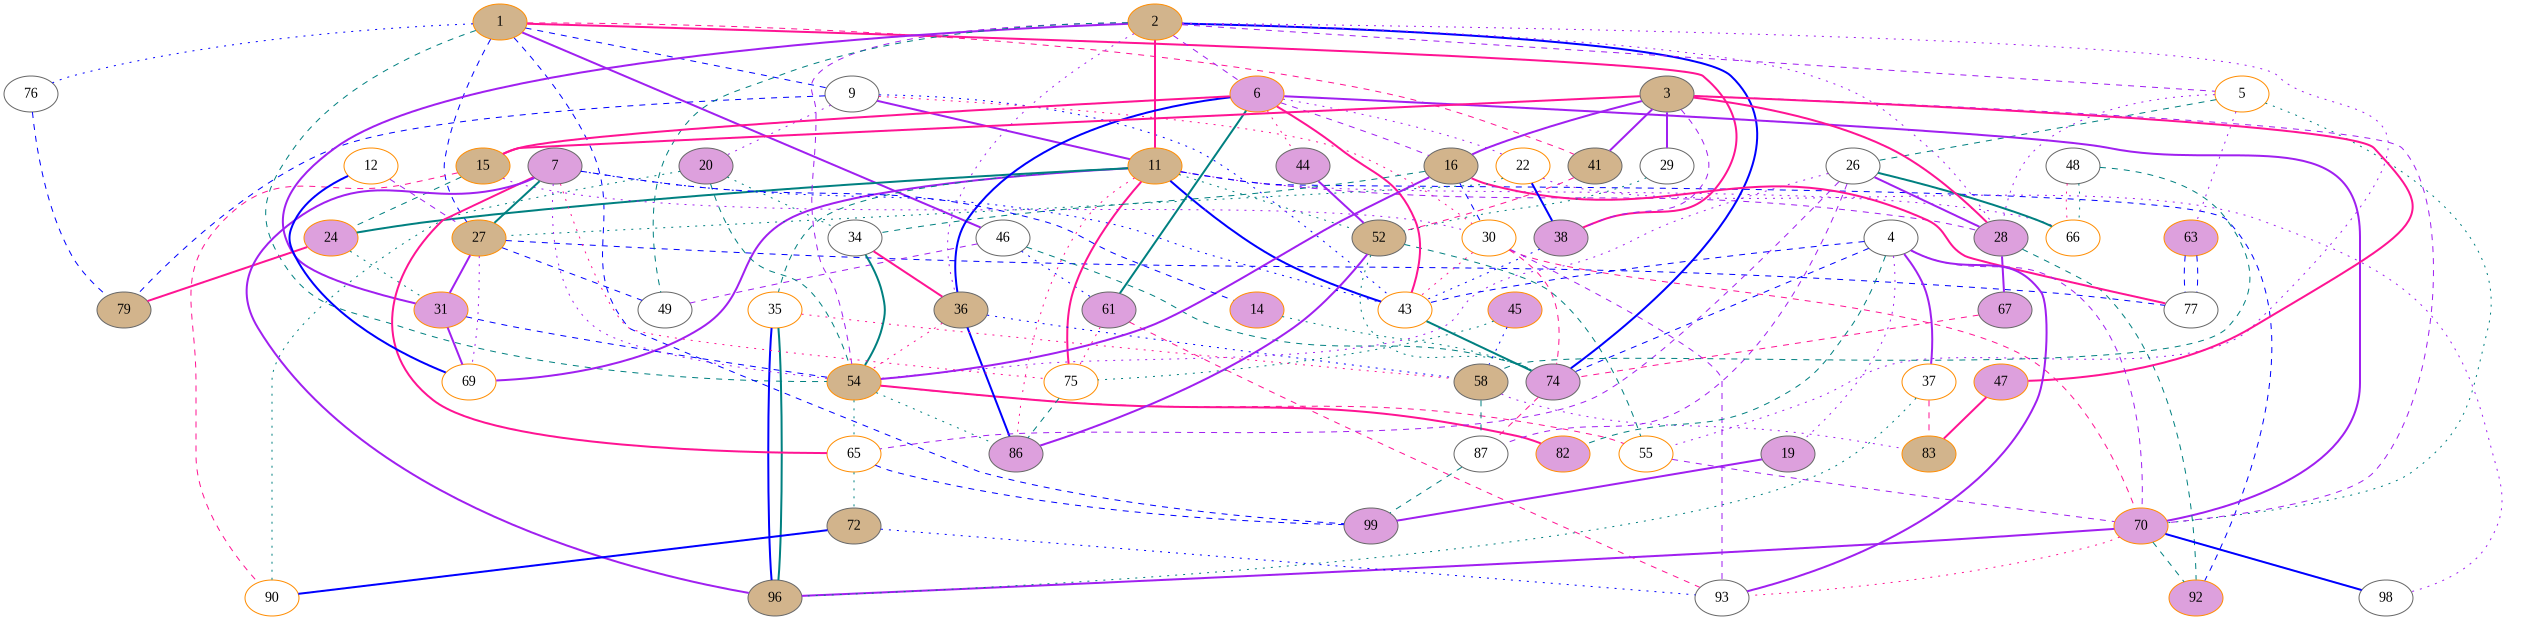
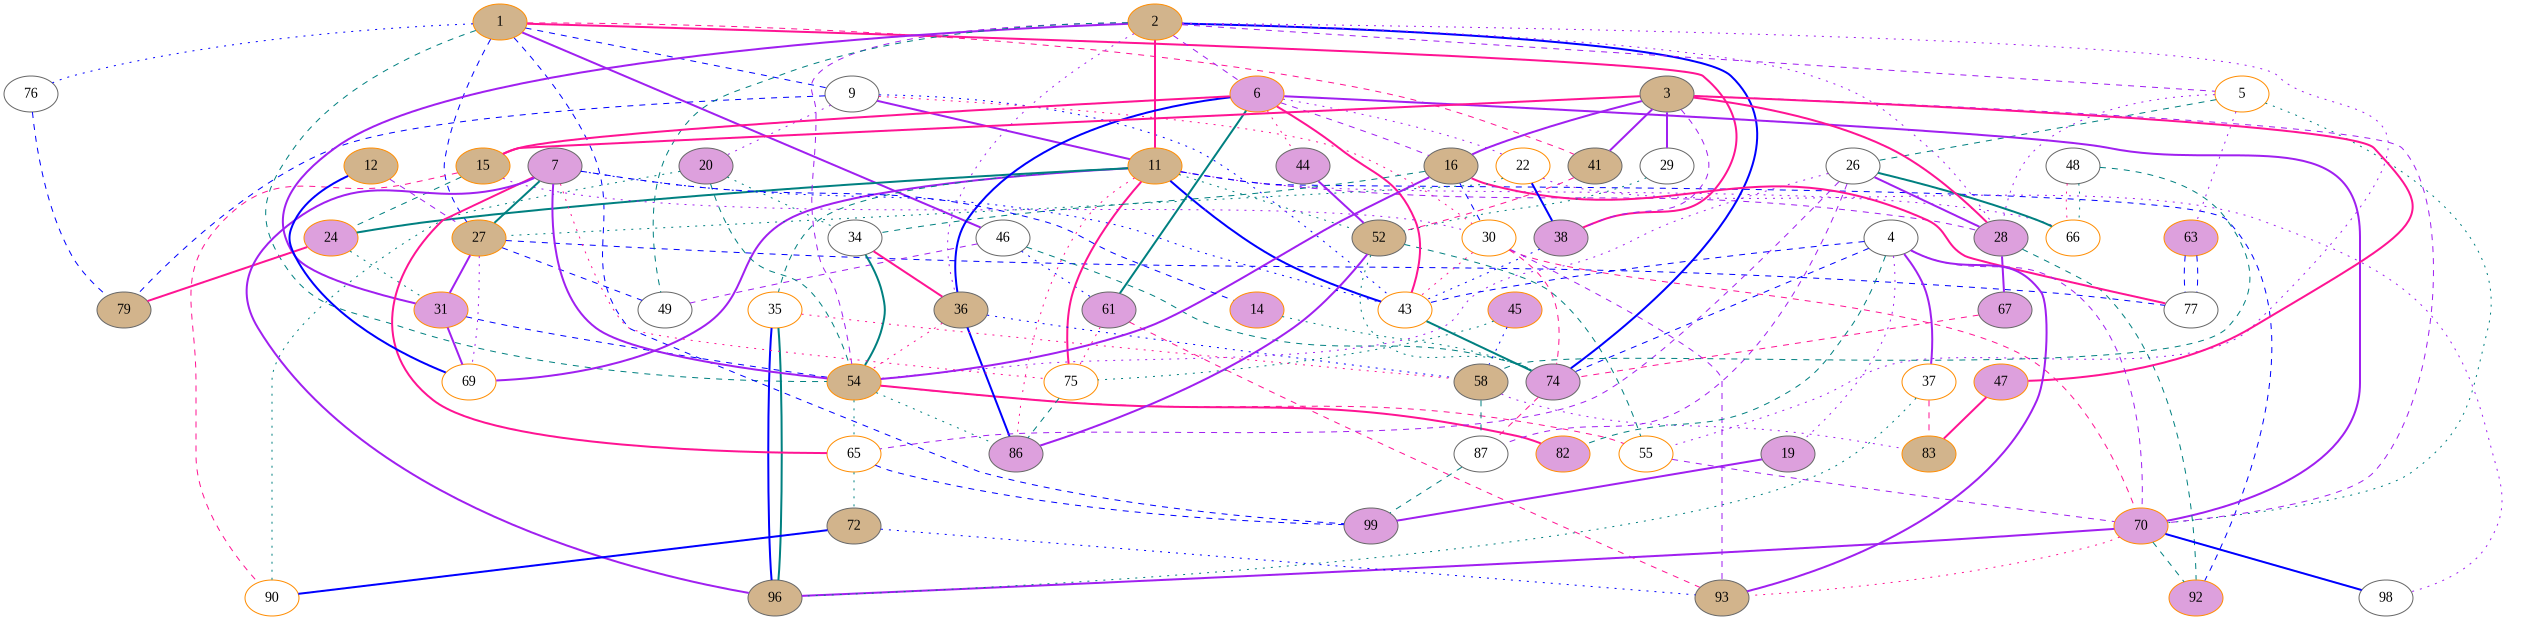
(371, 166) -> (371, 166)
(615, 338) -> (615, 338)
(1722, 598) -> (1722, 598)
